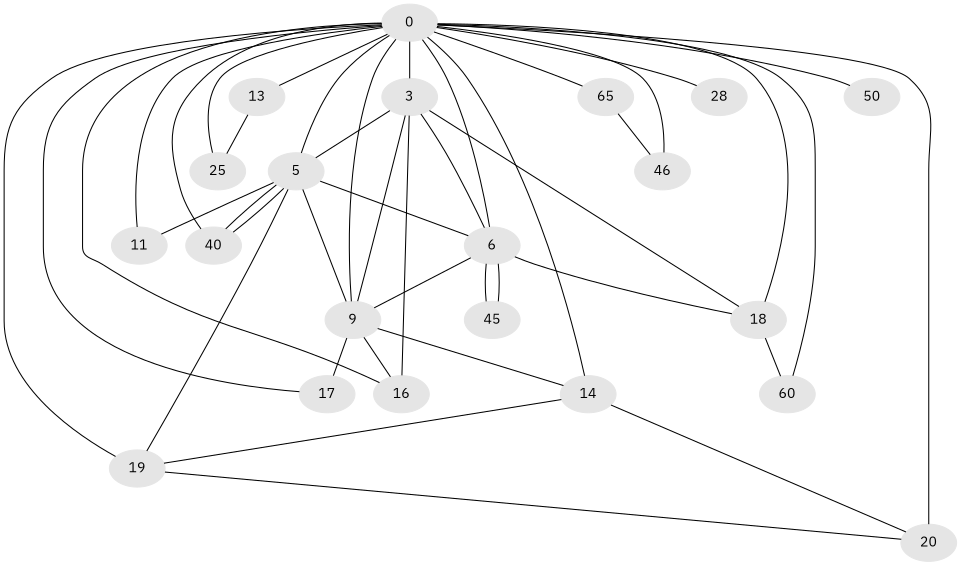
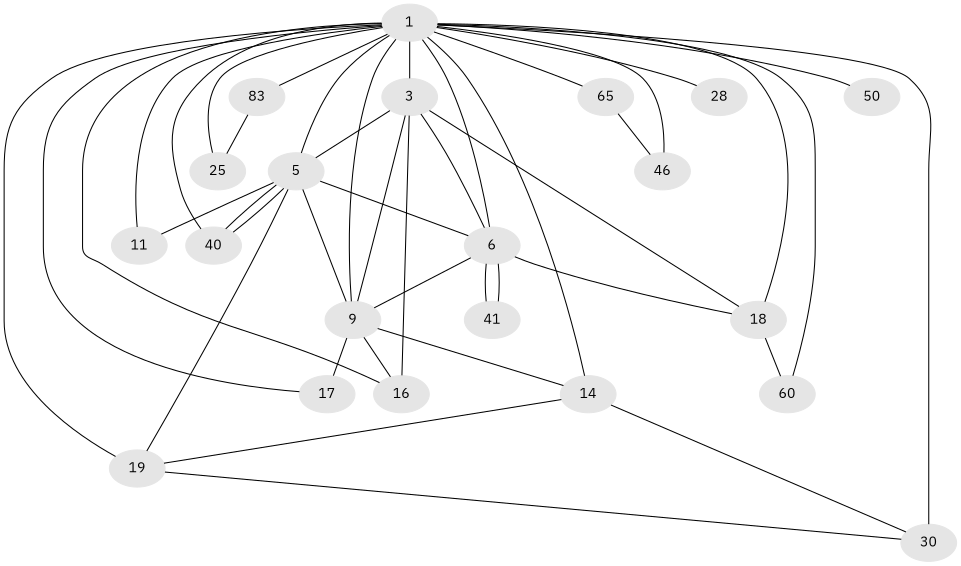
(410, 23) -> (410, 23)
(257, 97) -> (257, 97)
(492, 320) -> (492, 320)
(929, 543) -> (929, 543)
